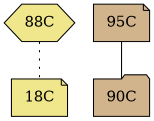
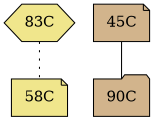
(39, 23) -> (39, 23)
(122, 23) -> (122, 23)
(39, 98) -> (39, 98)
